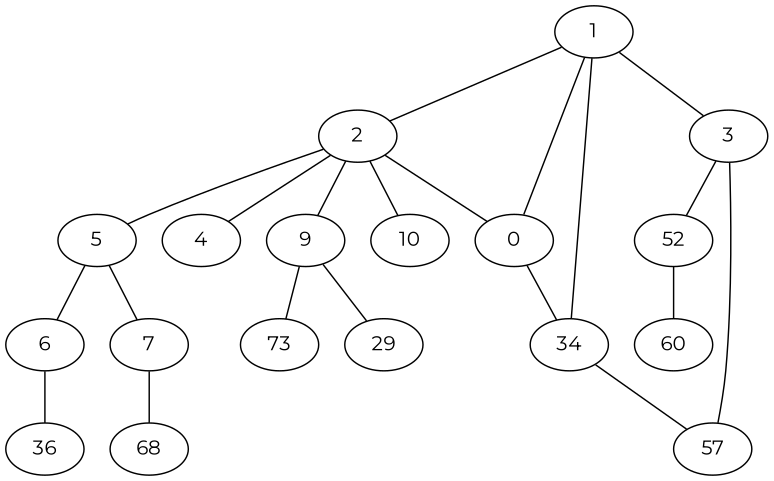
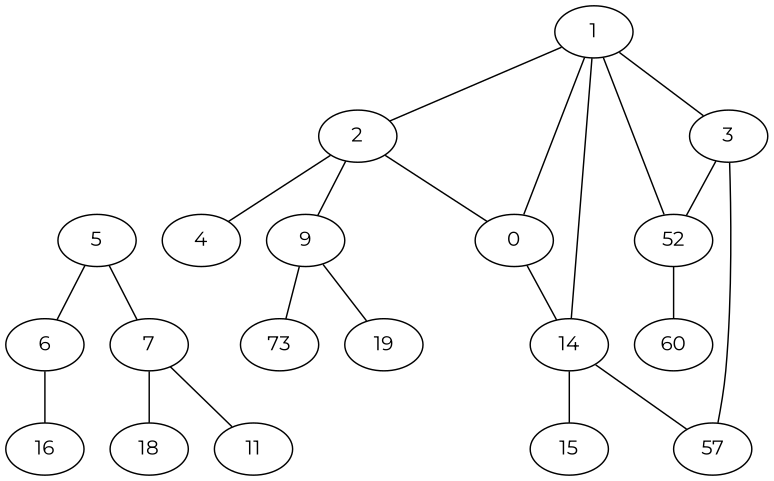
none -> (634, 136)
(225, 185) -> none
(410, 240) -> none
(384, 345) -> (384, 345)
(569, 345) -> (569, 345)
(45, 449) -> (45, 449)
(149, 449) -> (149, 449)
none -> (254, 449)
none -> (569, 449)
